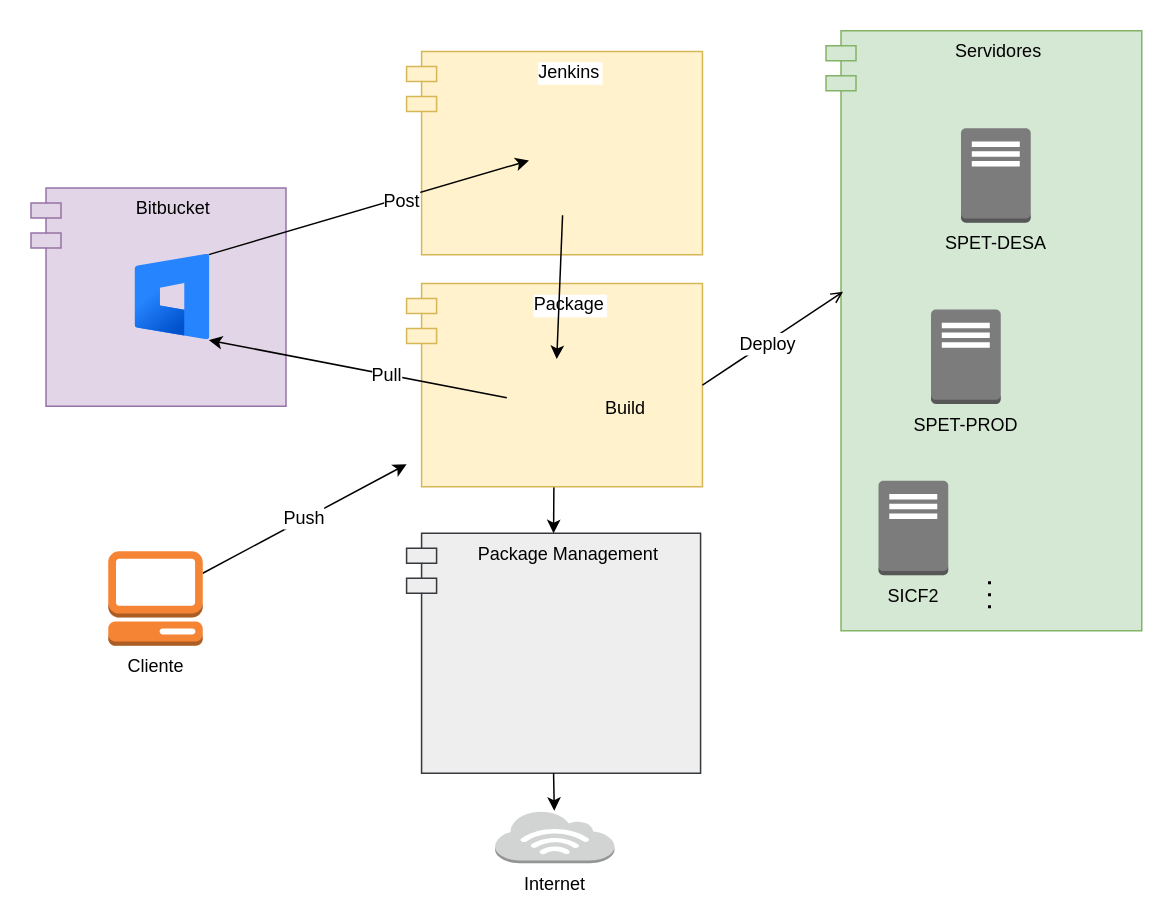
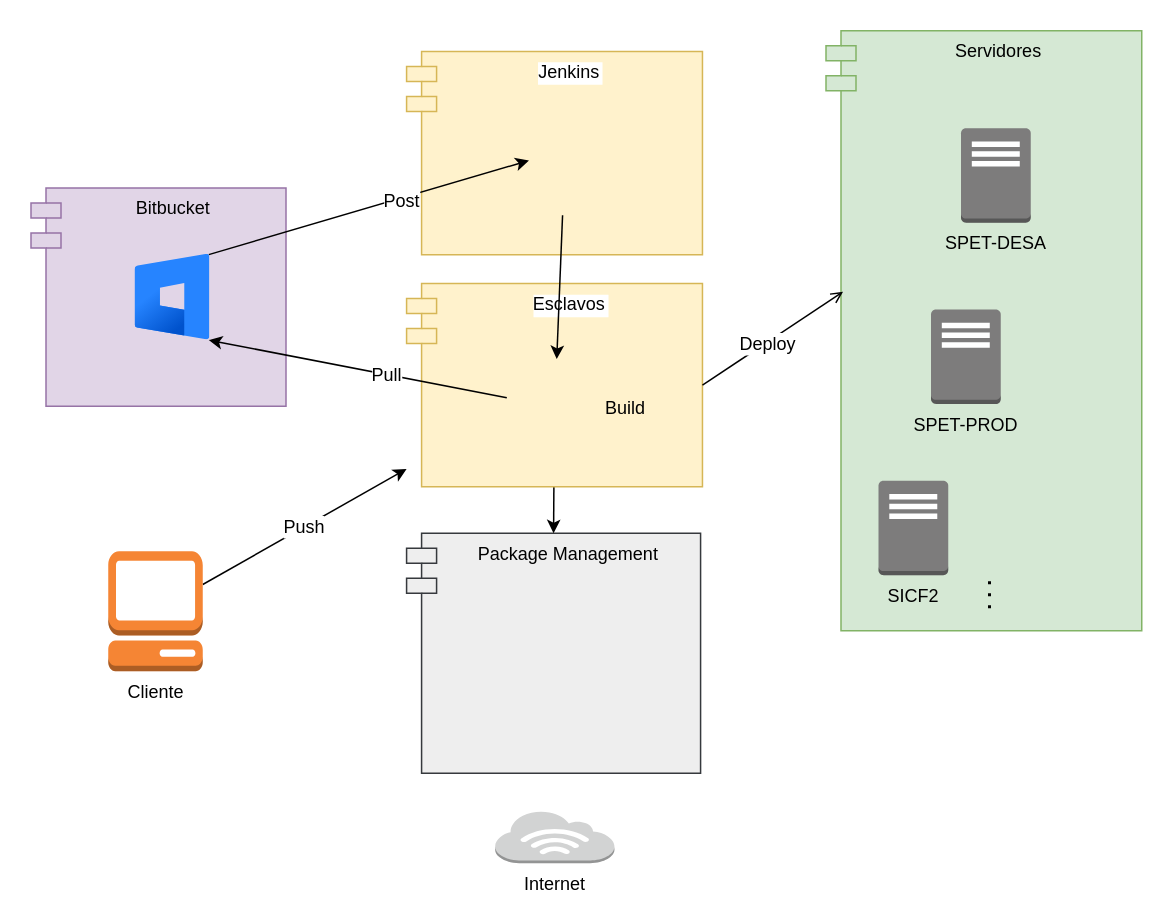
(569, 304) -> (569, 304)
(155, 599) -> (155, 611)
(554, 787) -> none
